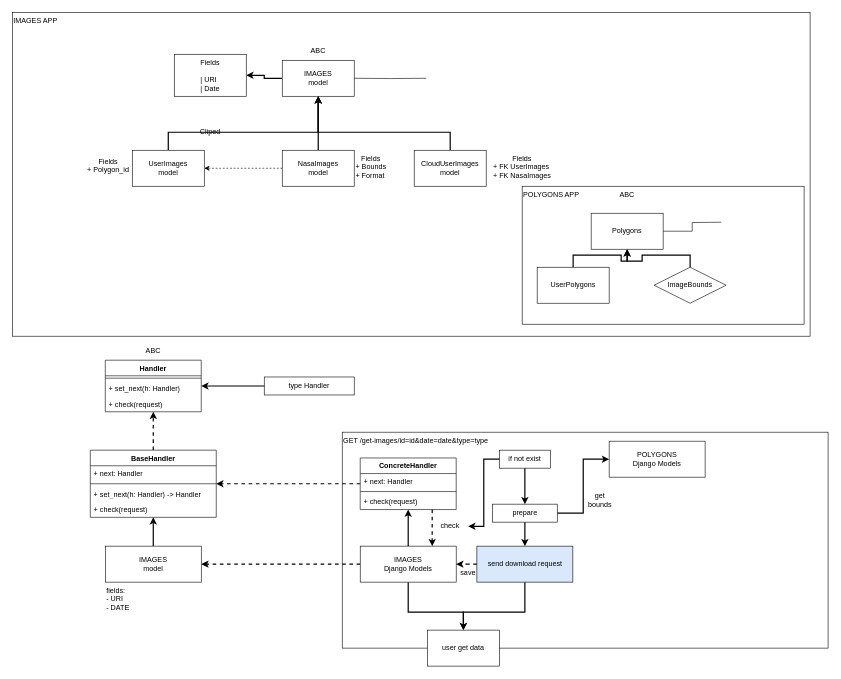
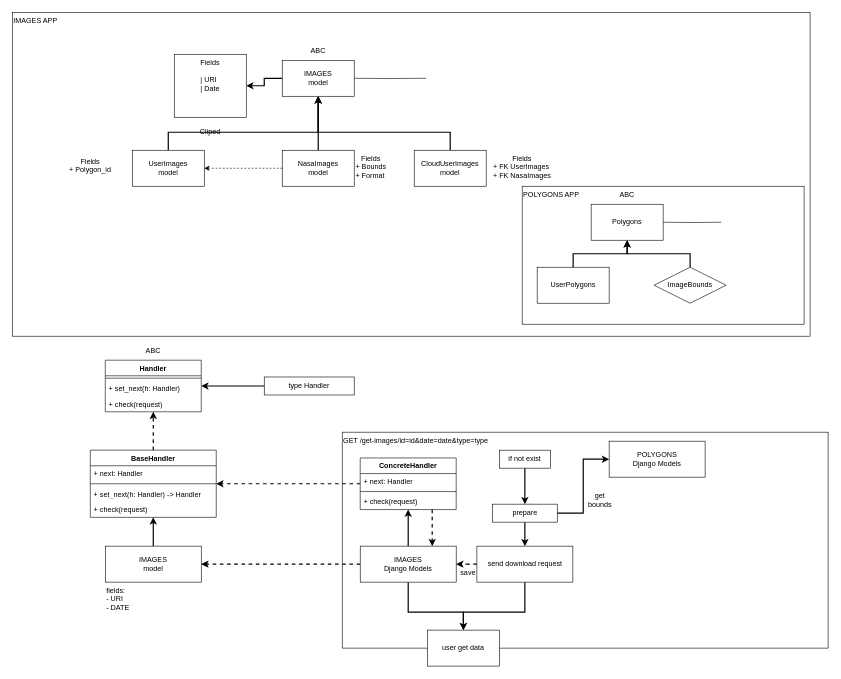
(210, 75) -> (210, 86)
(108, 168) -> (90, 168)
(627, 231) -> (627, 222)
(484, 490) -> none
(450, 527) -> none
(525, 564) -> (525, 564)
